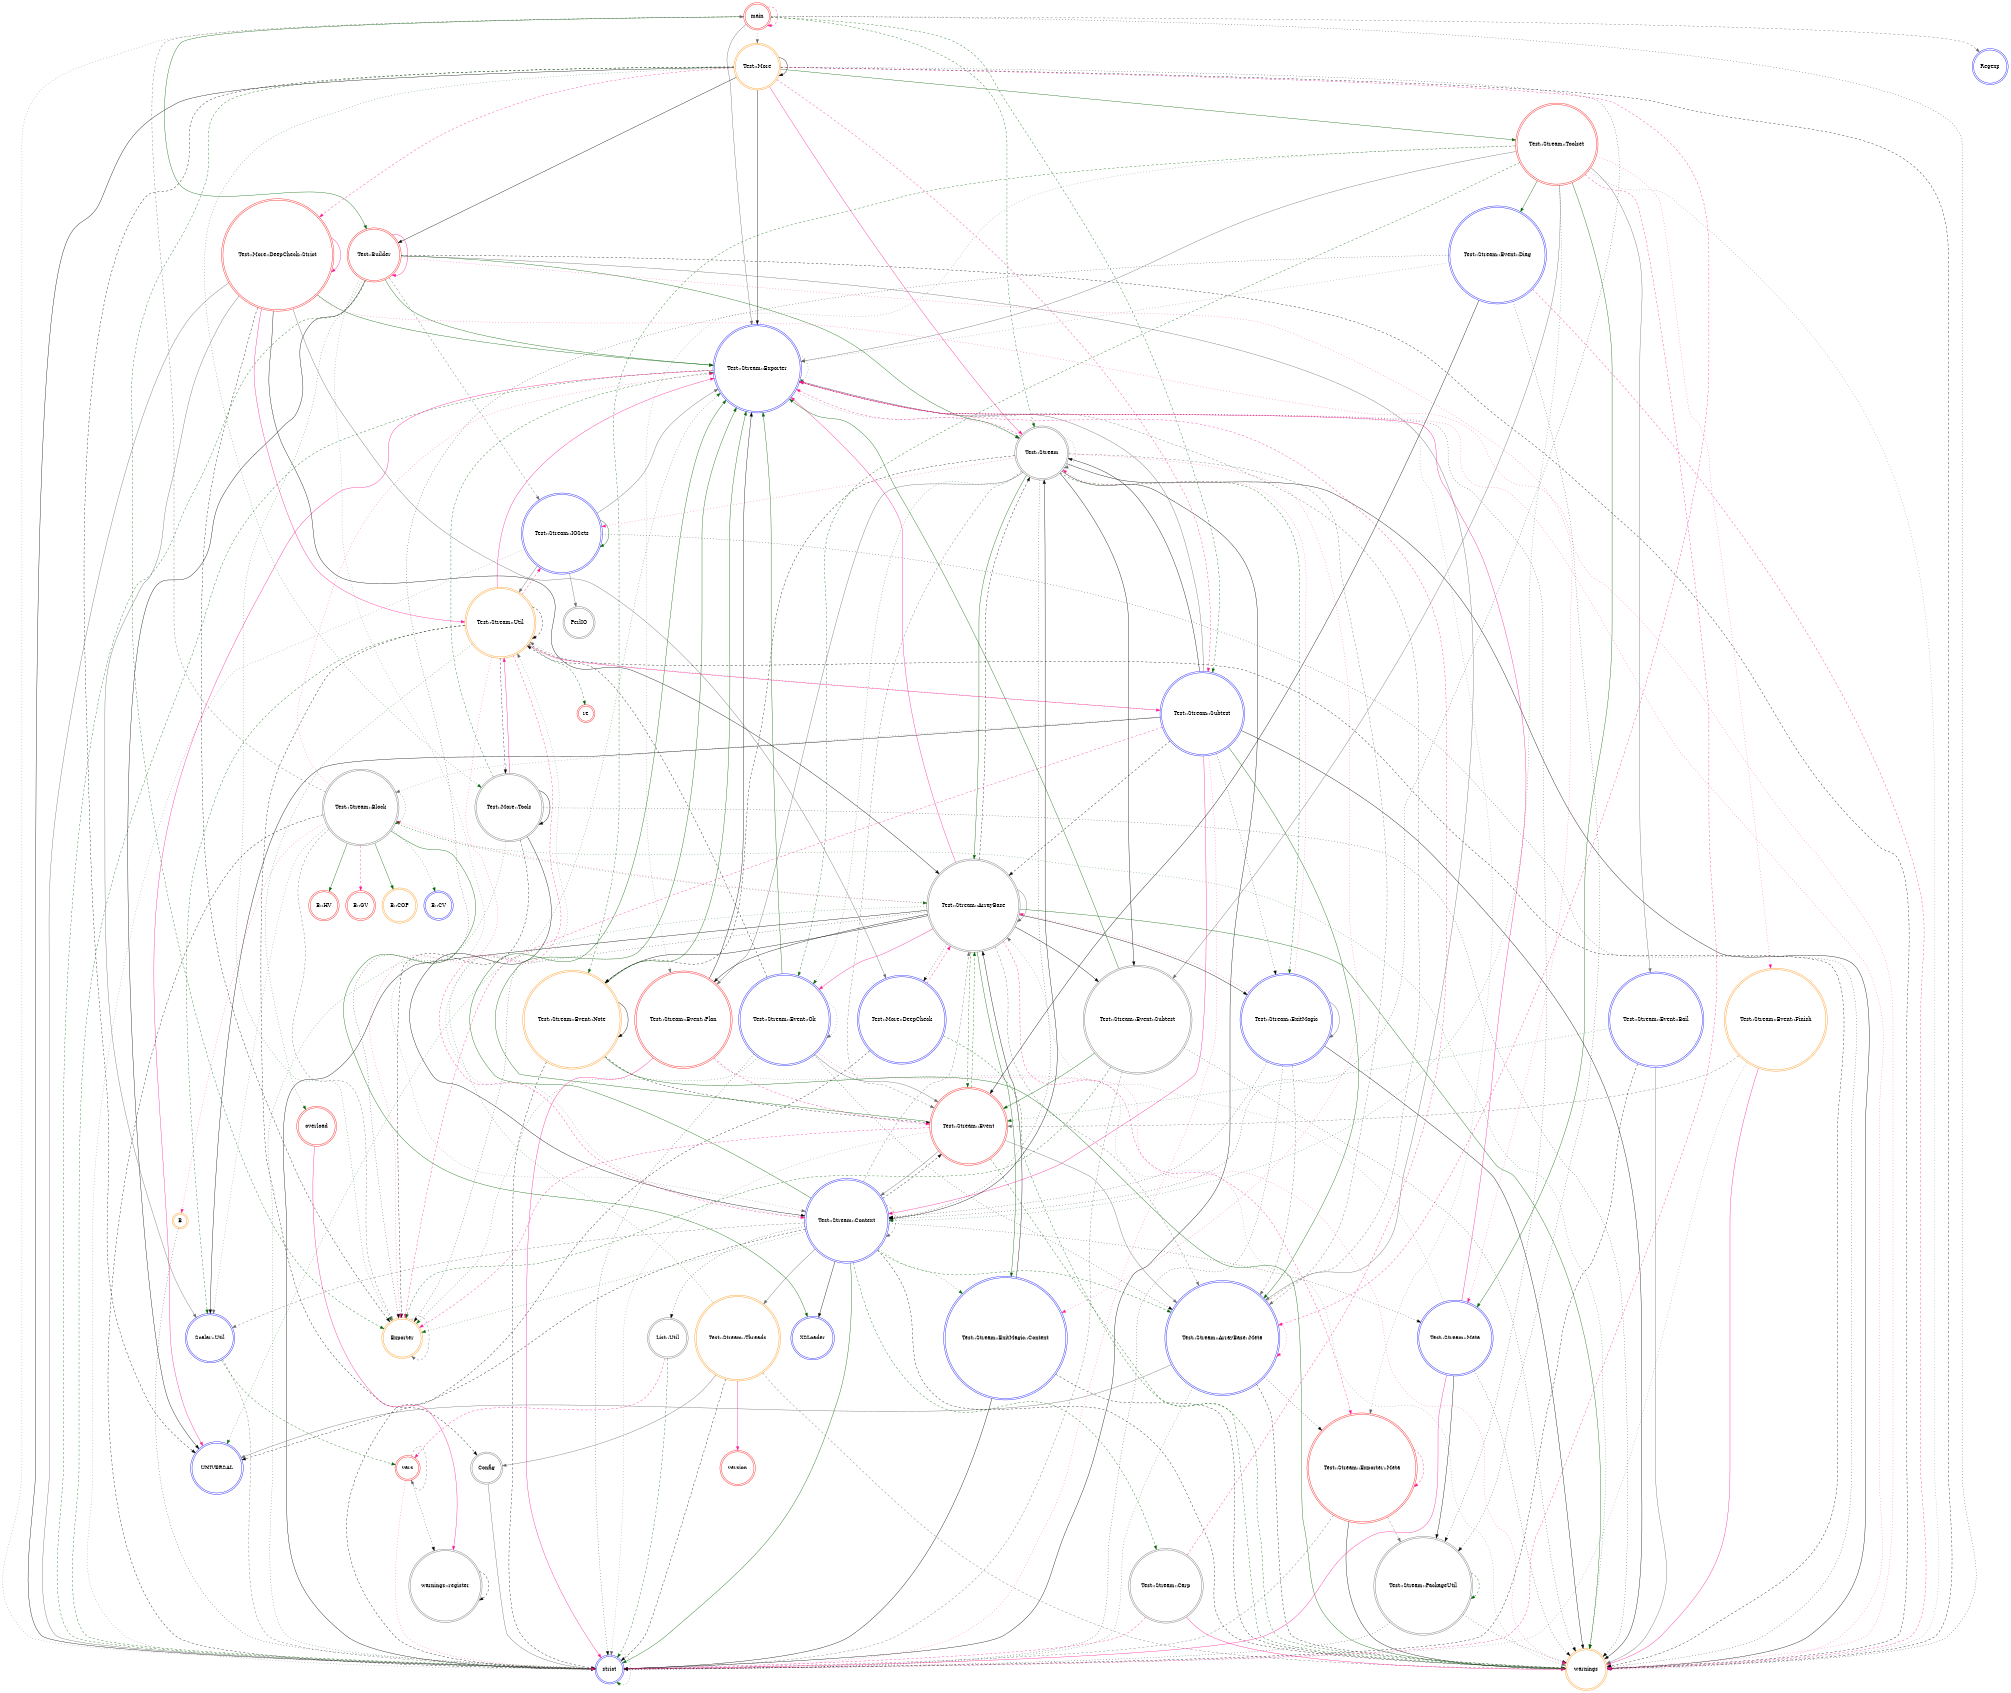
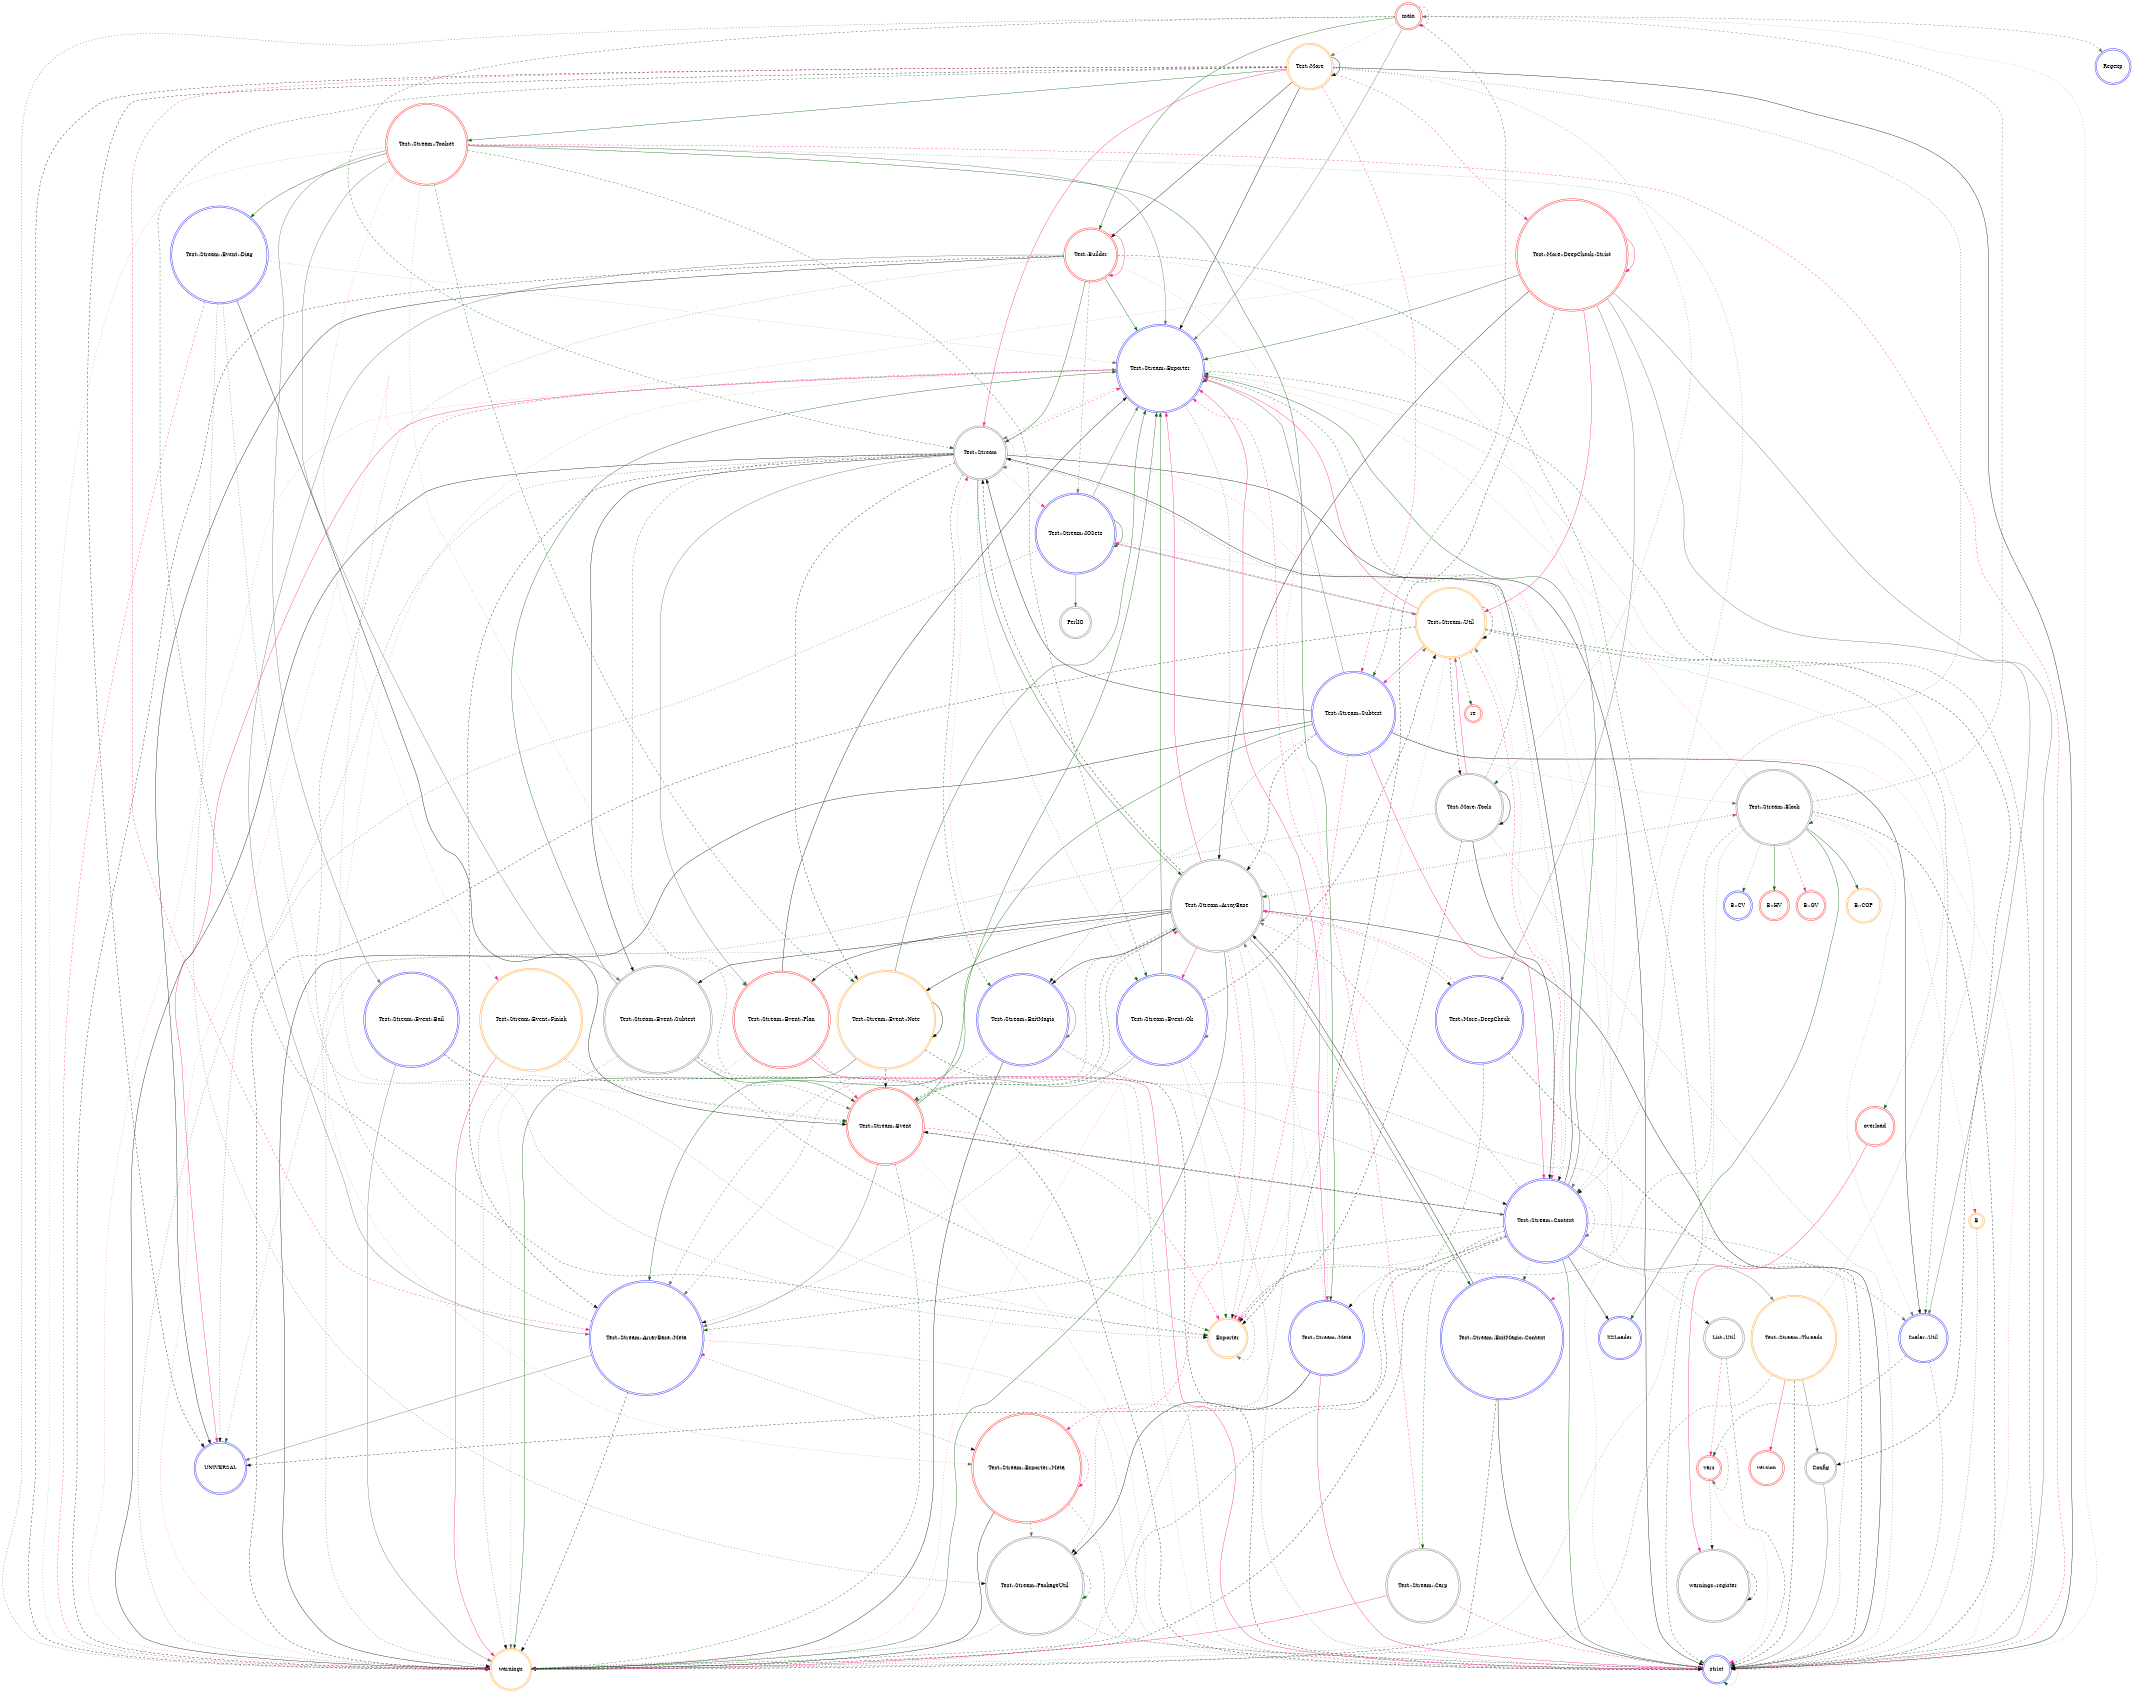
none -> (359, 731)
(1379, 783) -> (469, 720)
